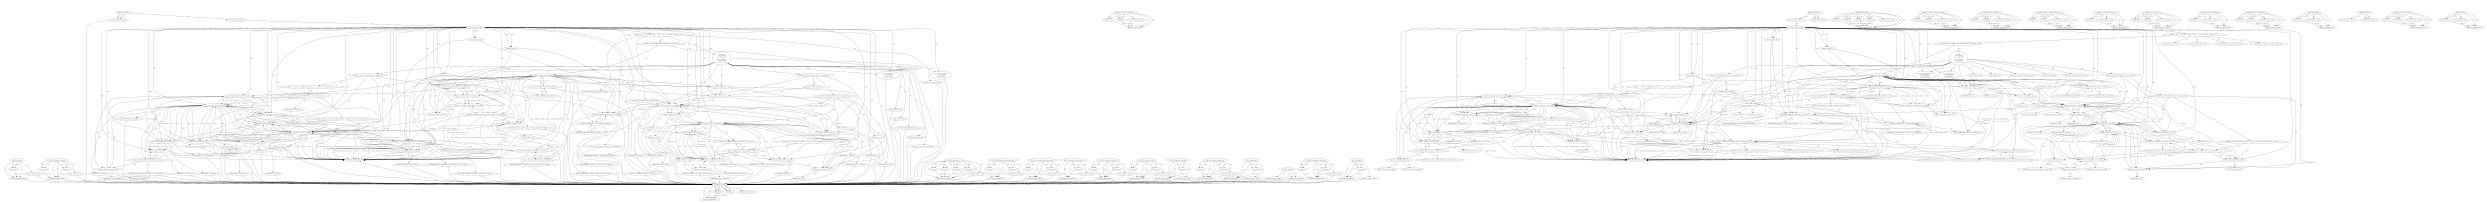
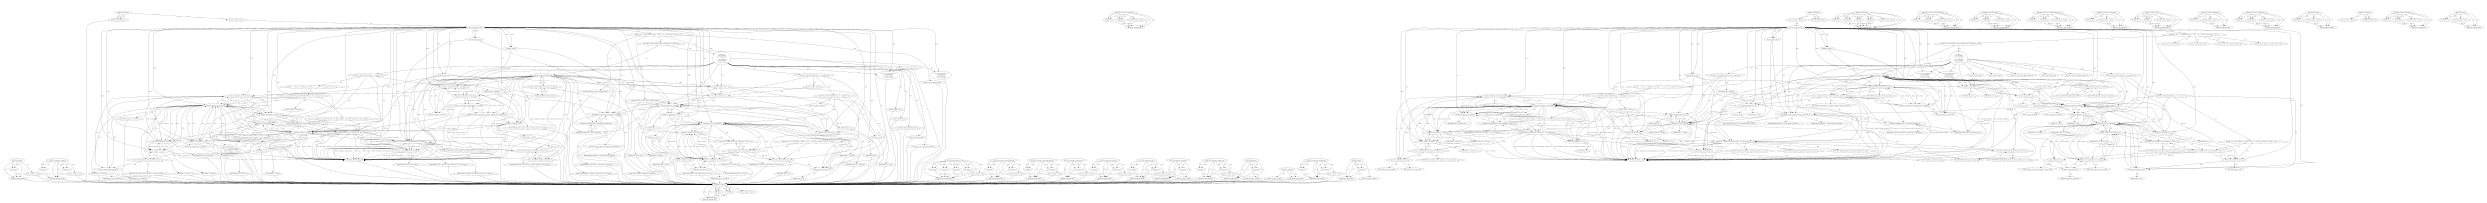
(450, 99) -> (457, 93)
